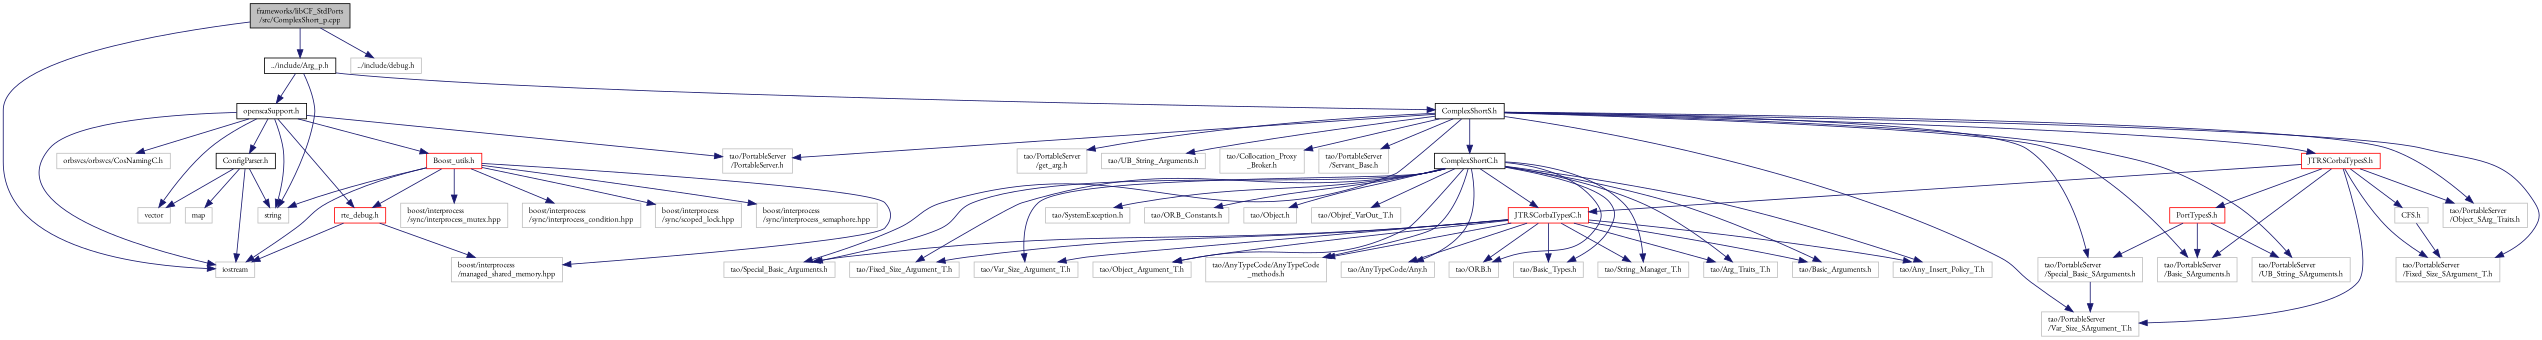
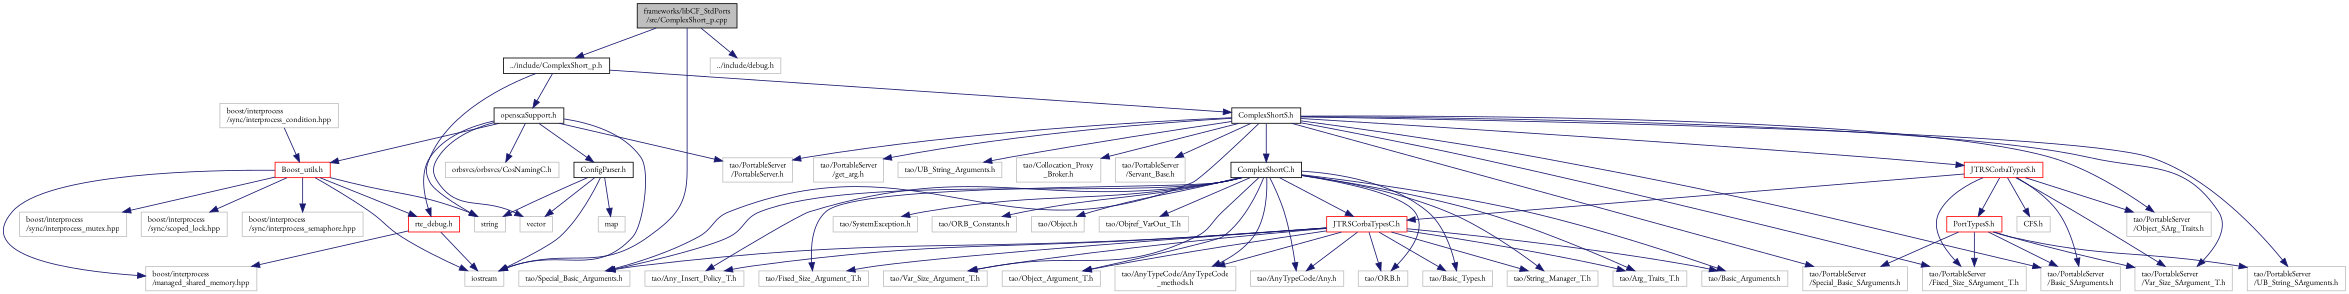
(300, 66) -> (557, 66)
(284, 159) -> none
(509, 184) -> (290, 141)
(2426, 237) -> (1974, 245)
(2090, 293) -> (2083, 256)
